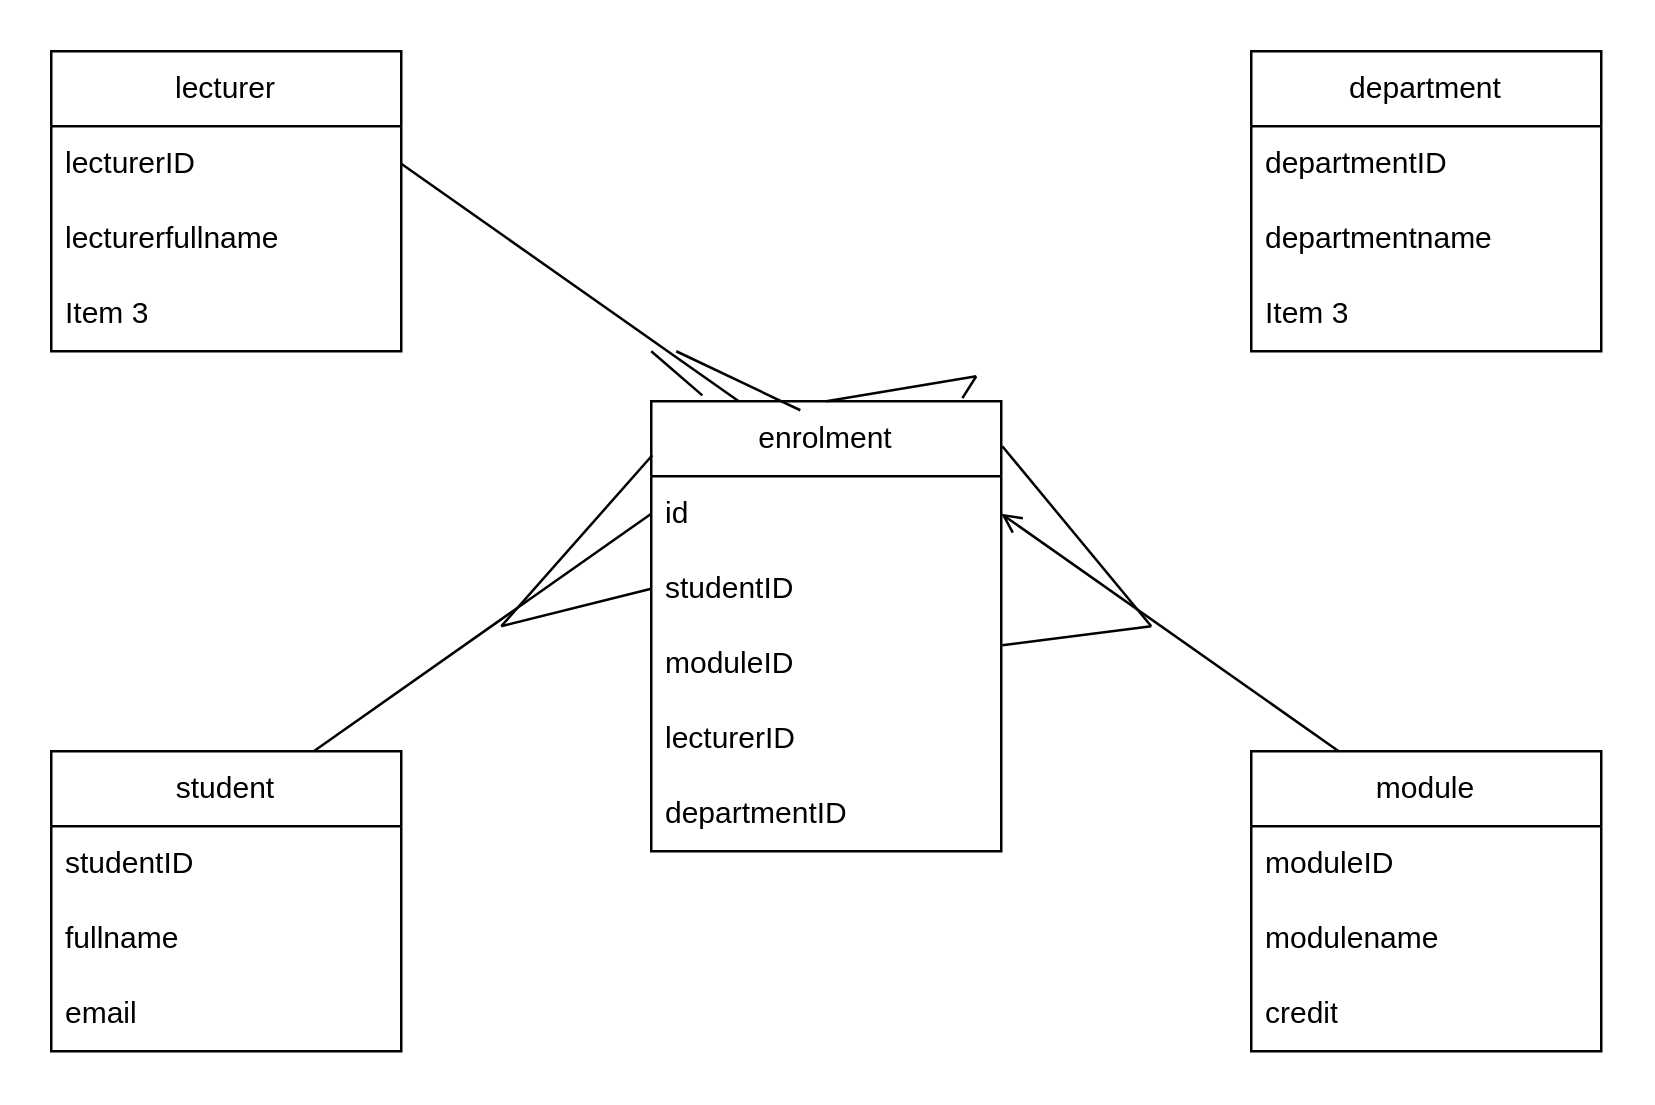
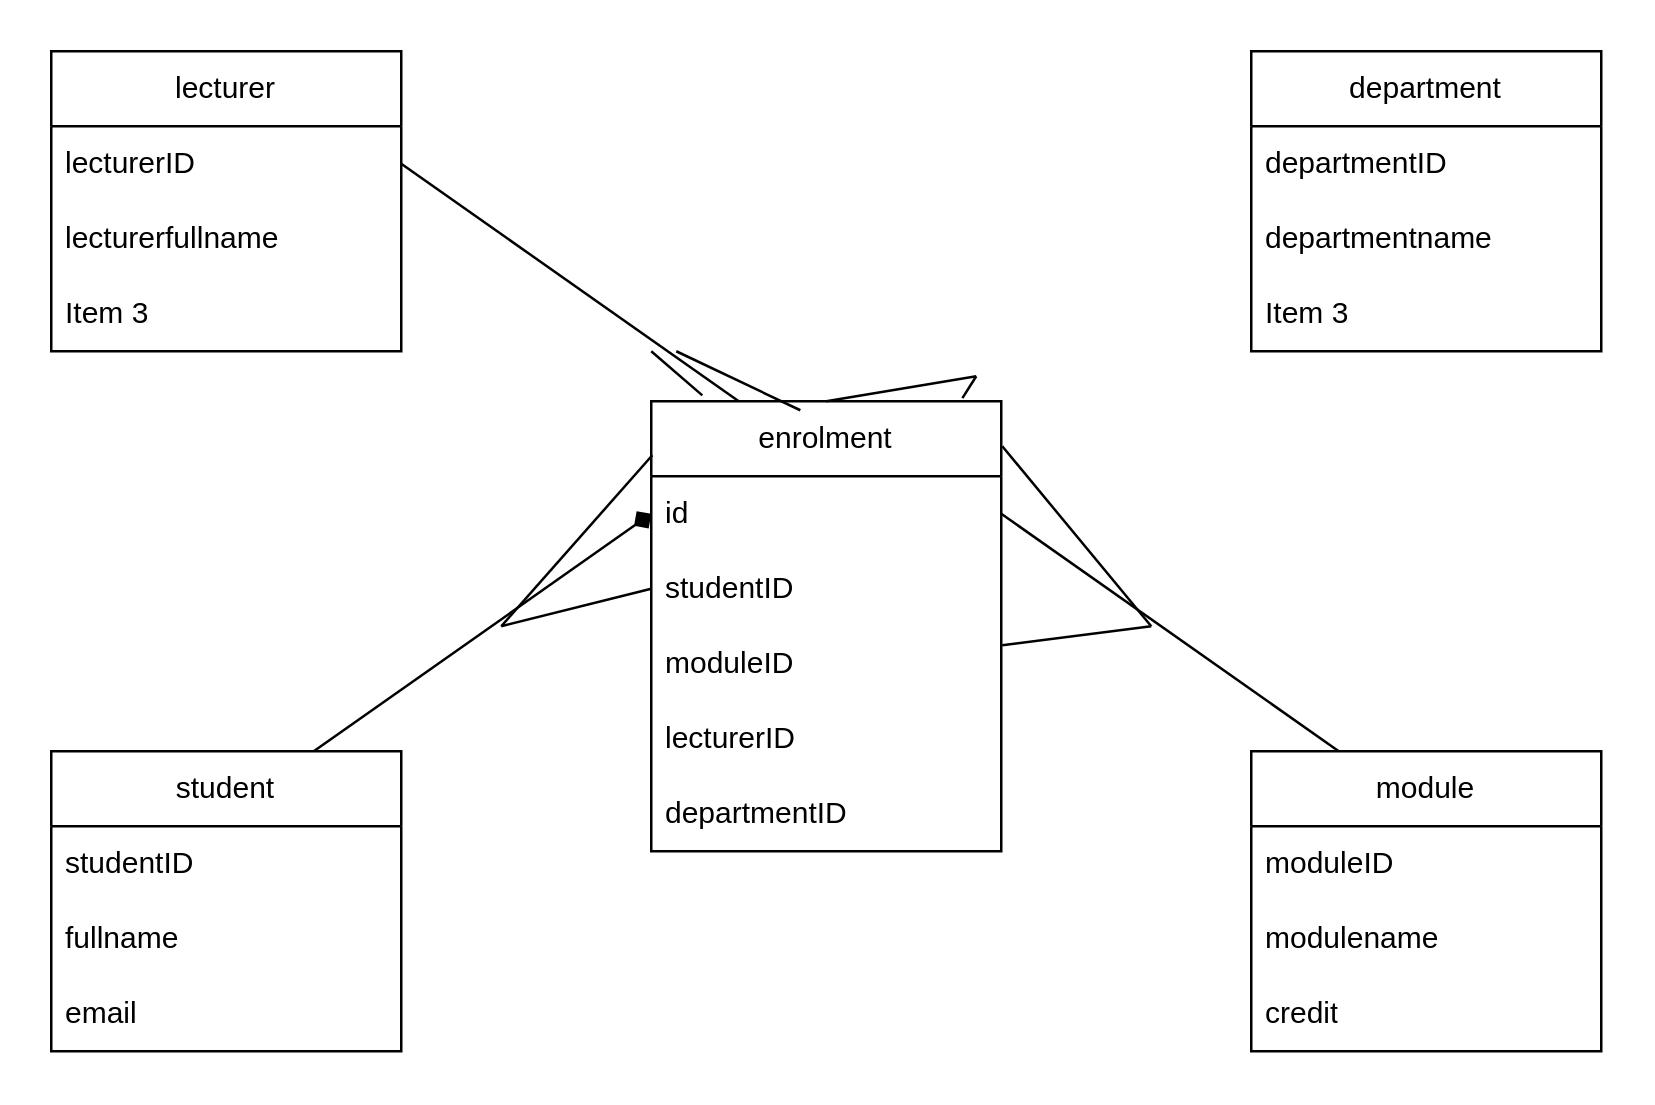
(1008, 519) -> (1008, 518)
(641, 521) -> (635, 525)
